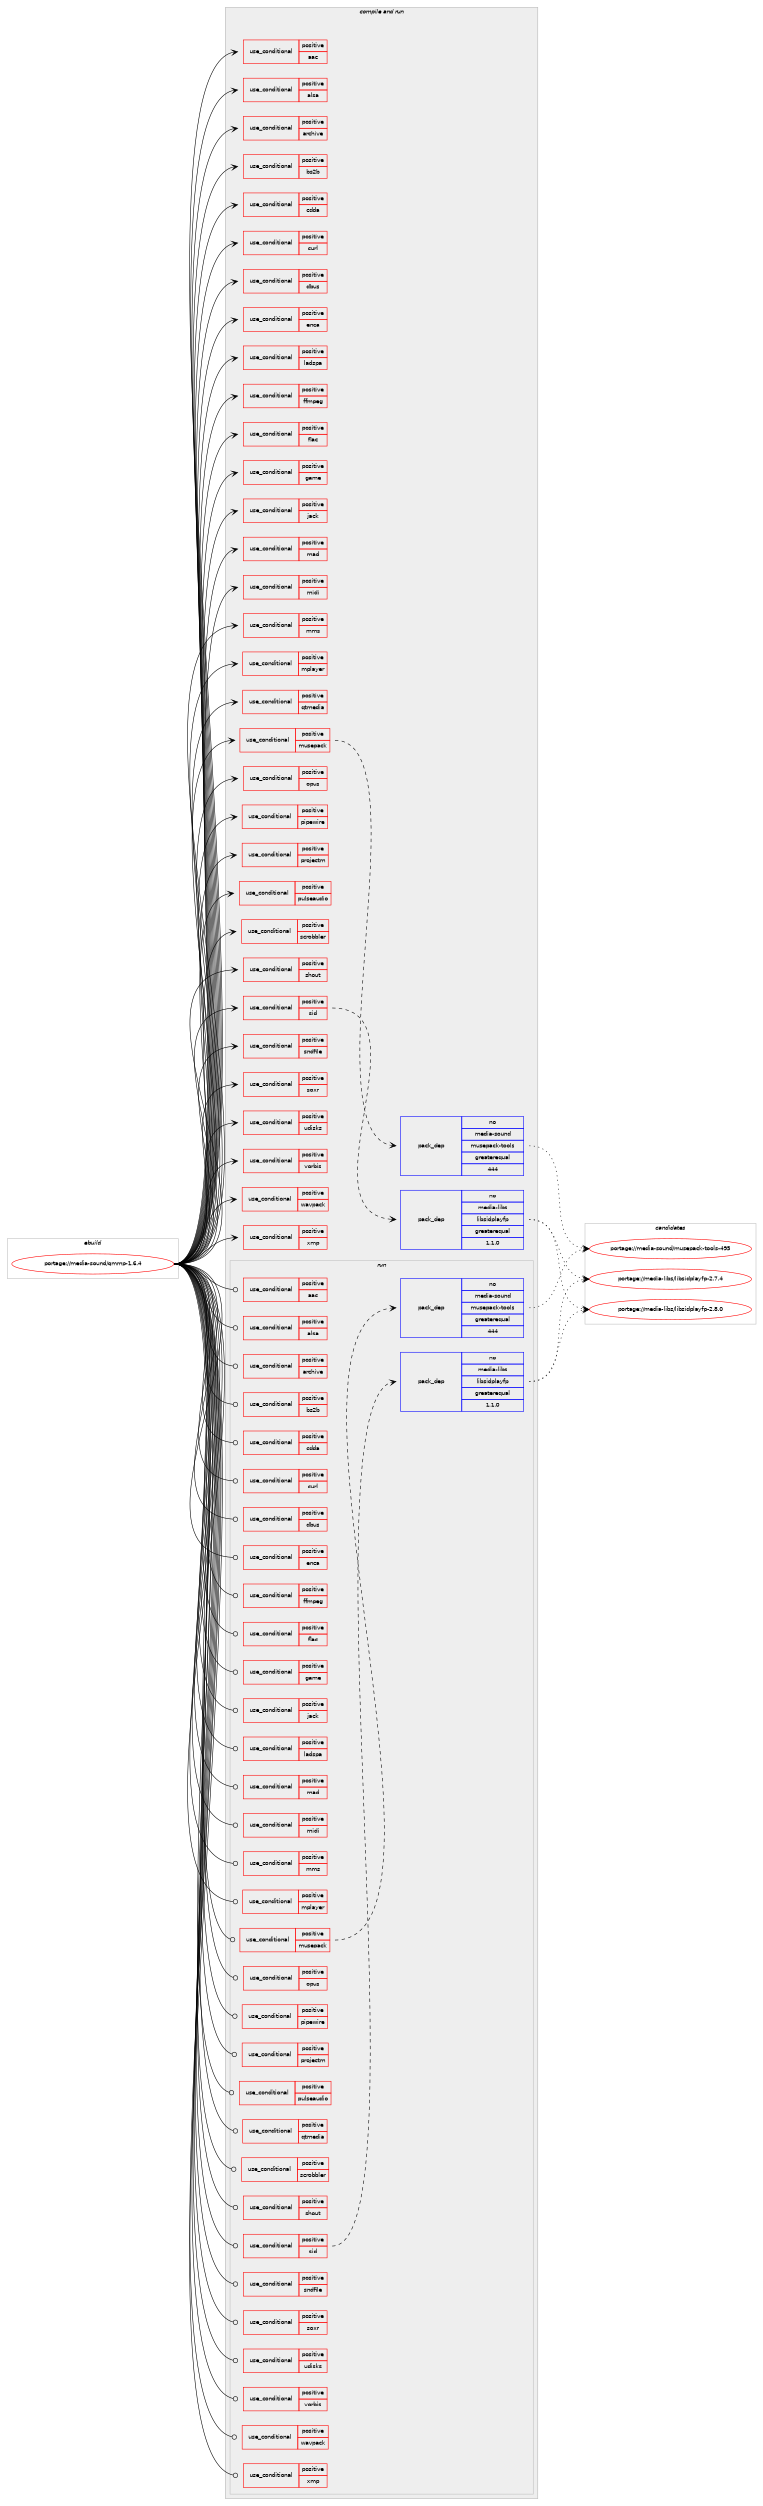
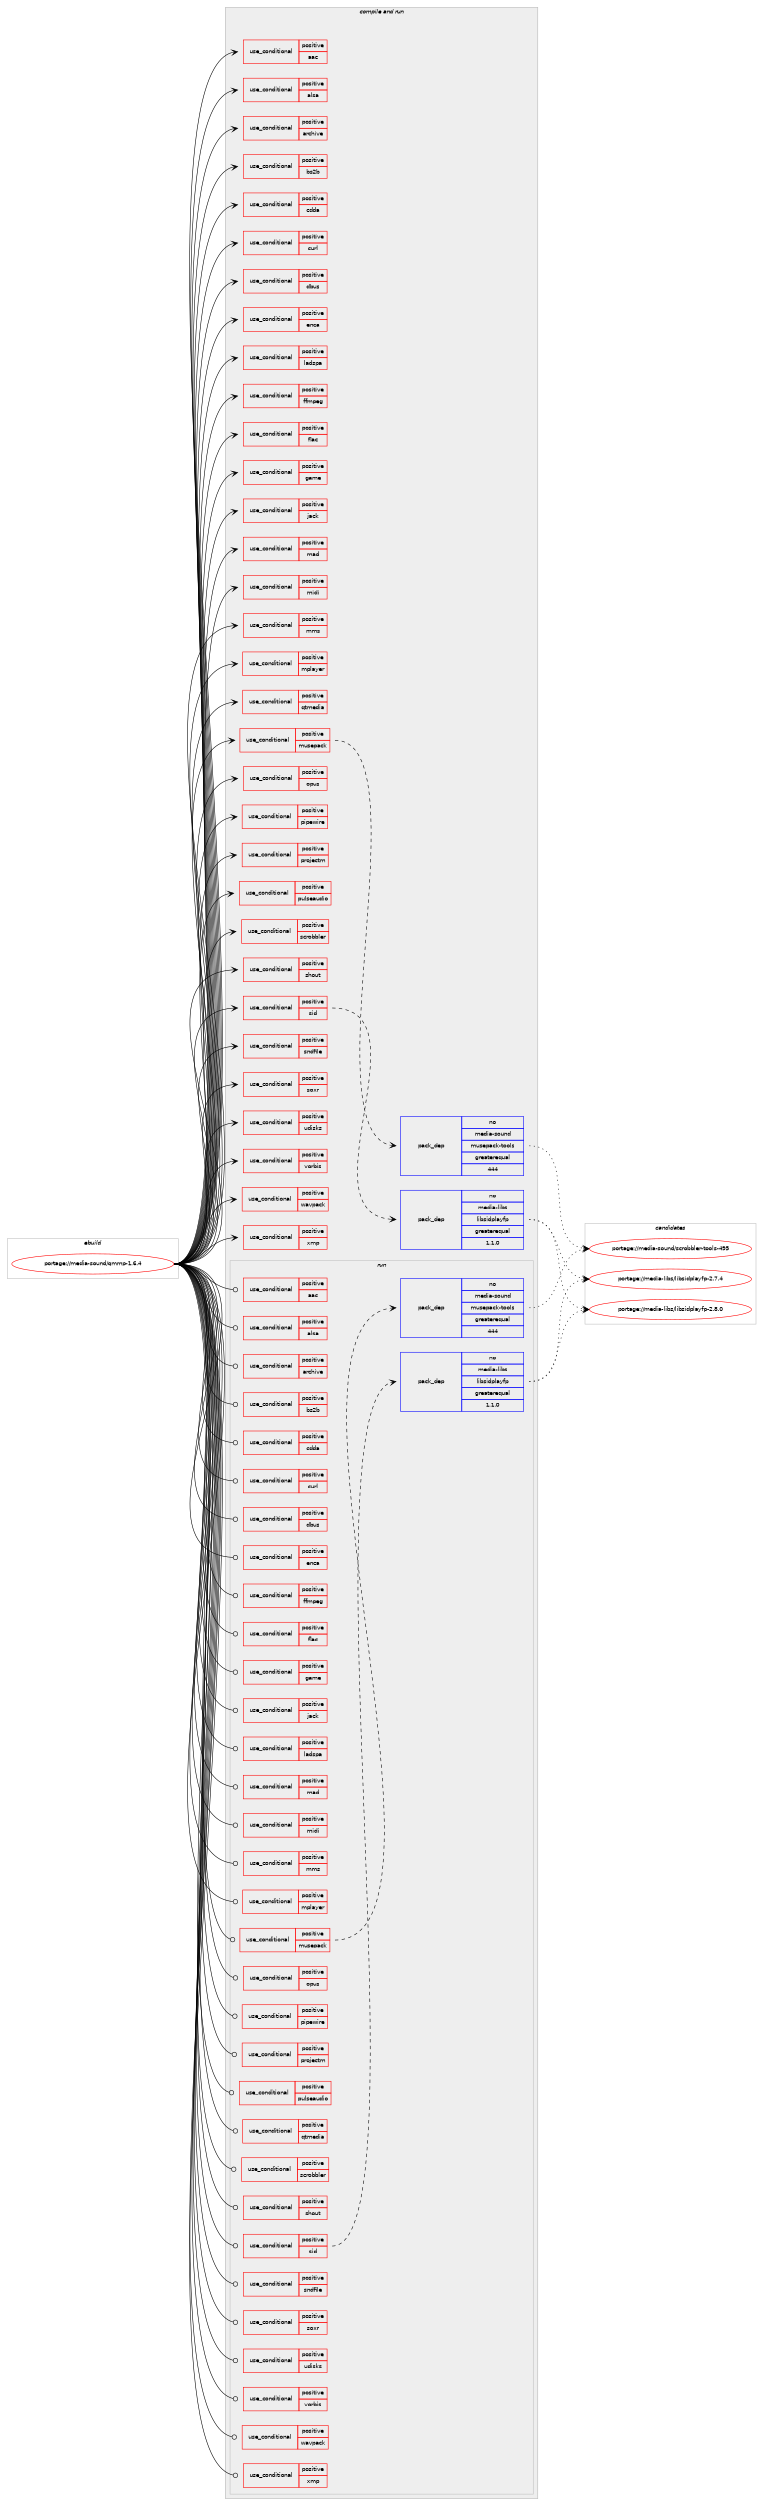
(670, 1249) -> (670, 1249)
